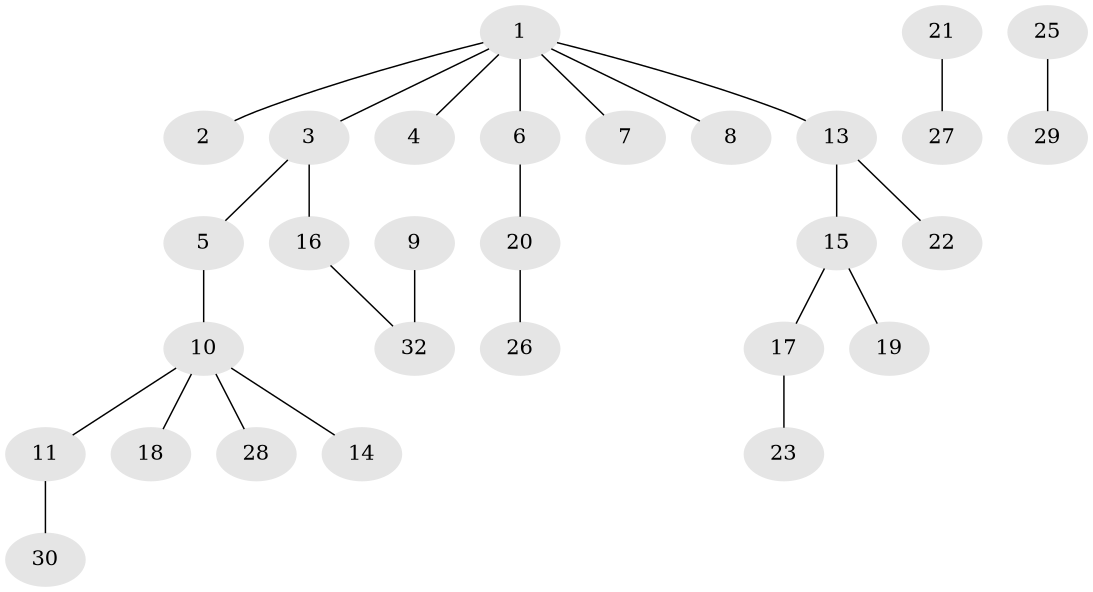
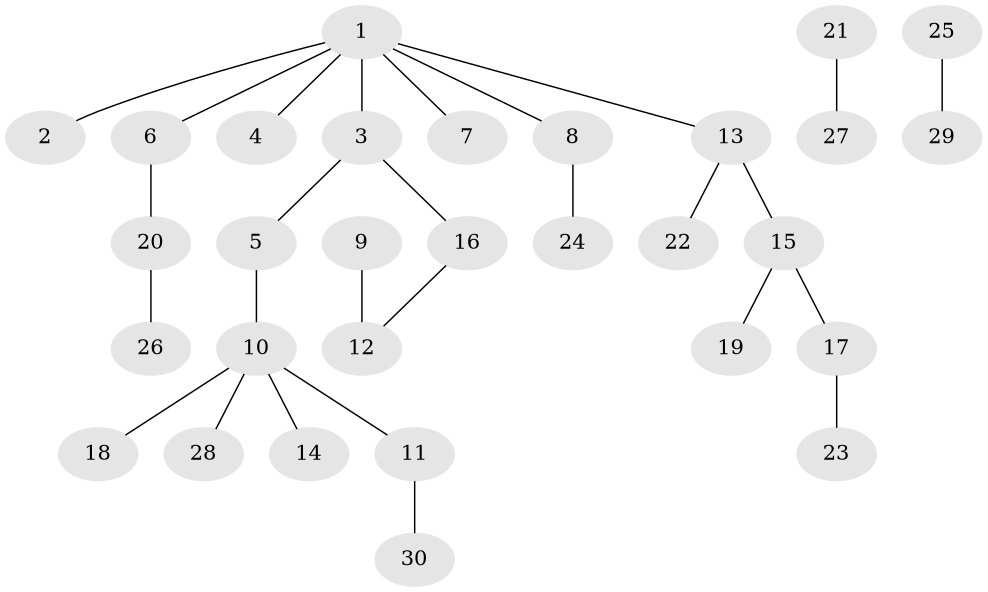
none -> (573, 243)
(415, 349) -> (362, 349)
